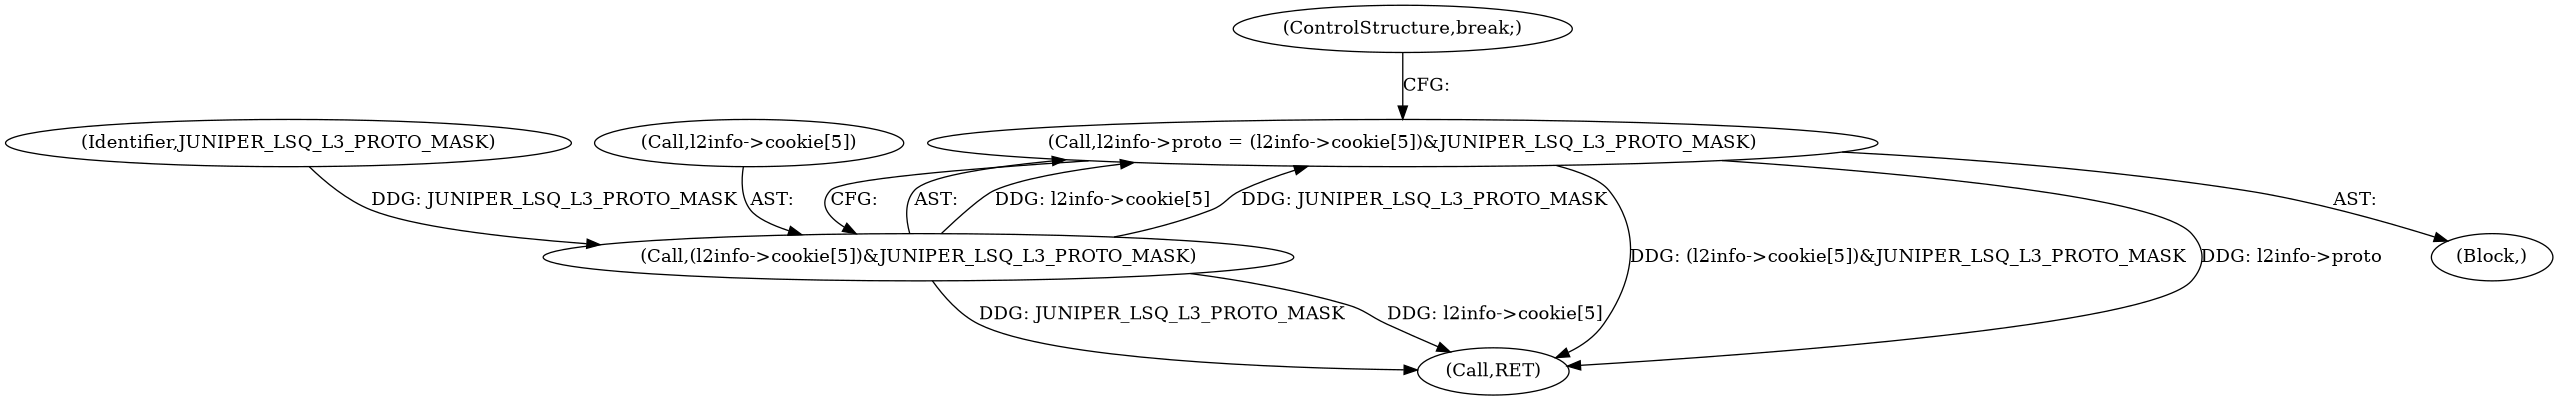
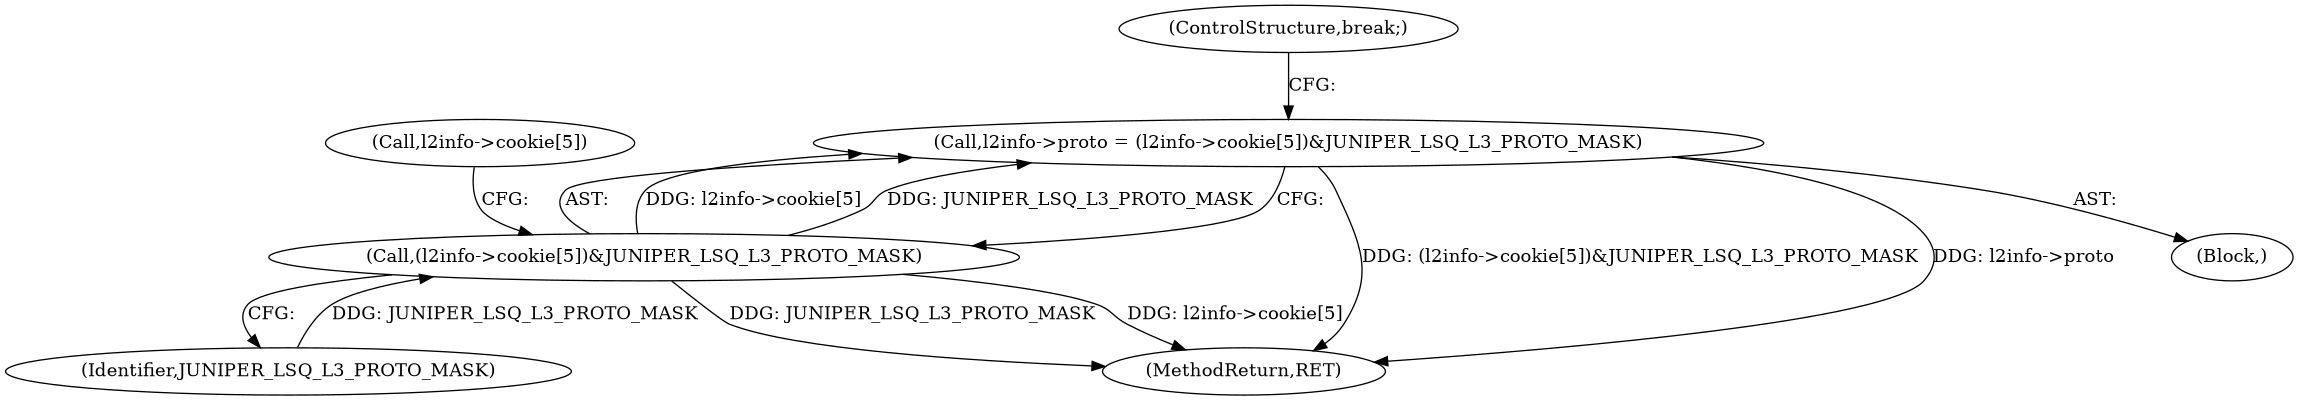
(775, 200) -> (508, 200)
none -> (301, 287)
(1493, 371) -> (1244, 371)
